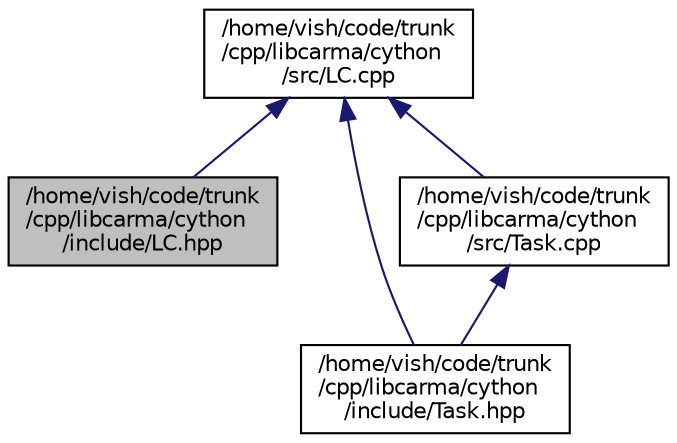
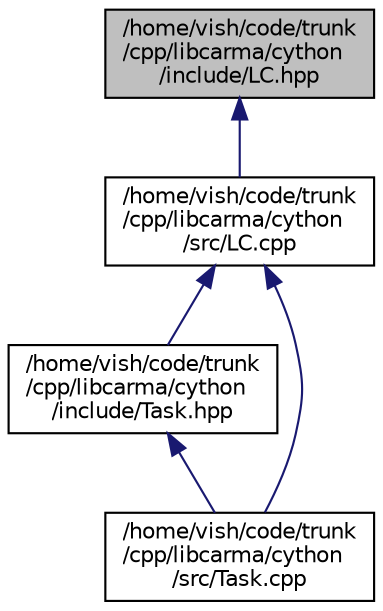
(232, 145) -> (240, 149)
(479, 315) -> (197, 482)
